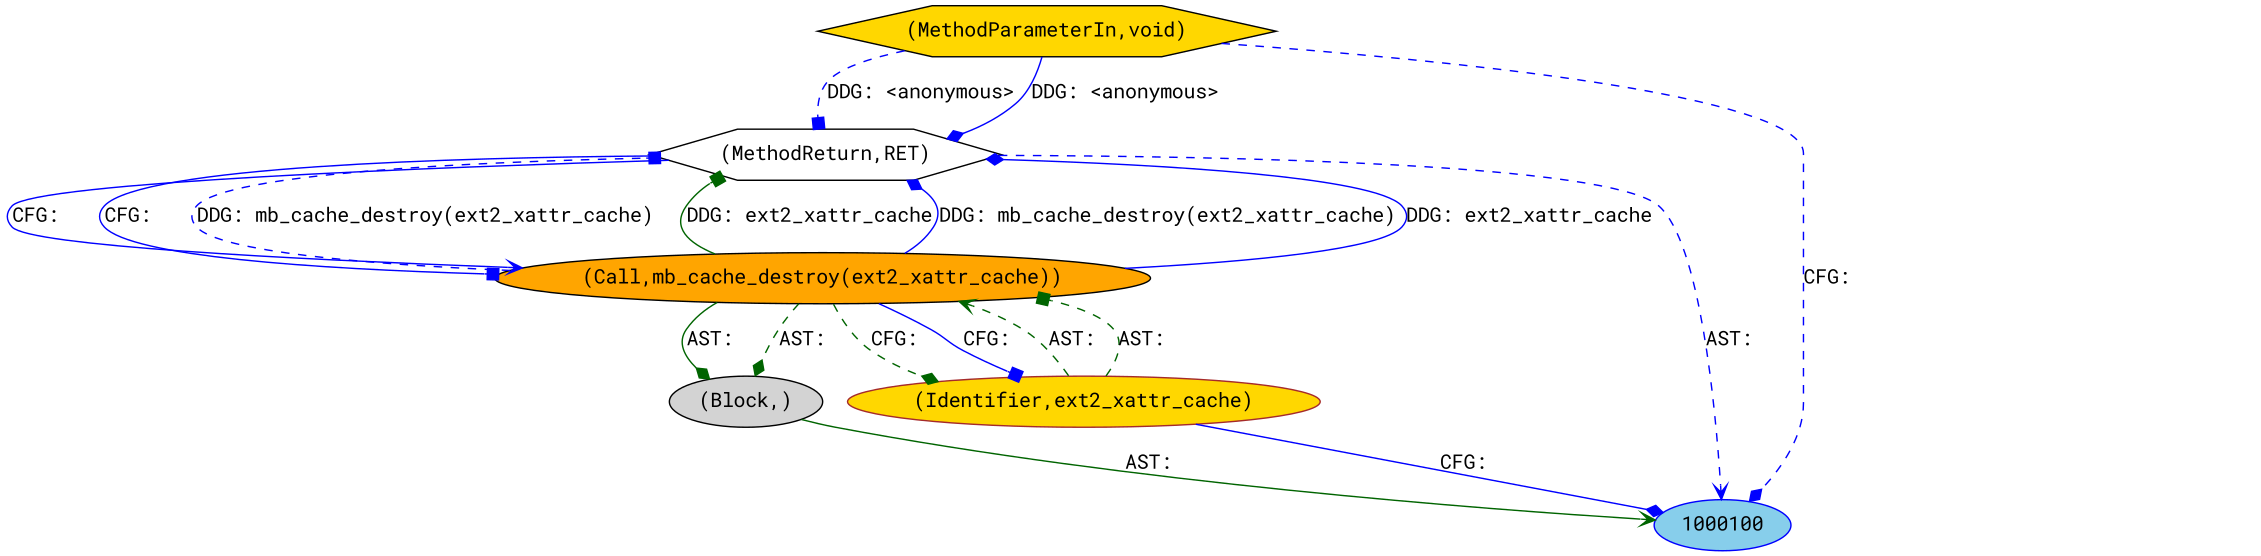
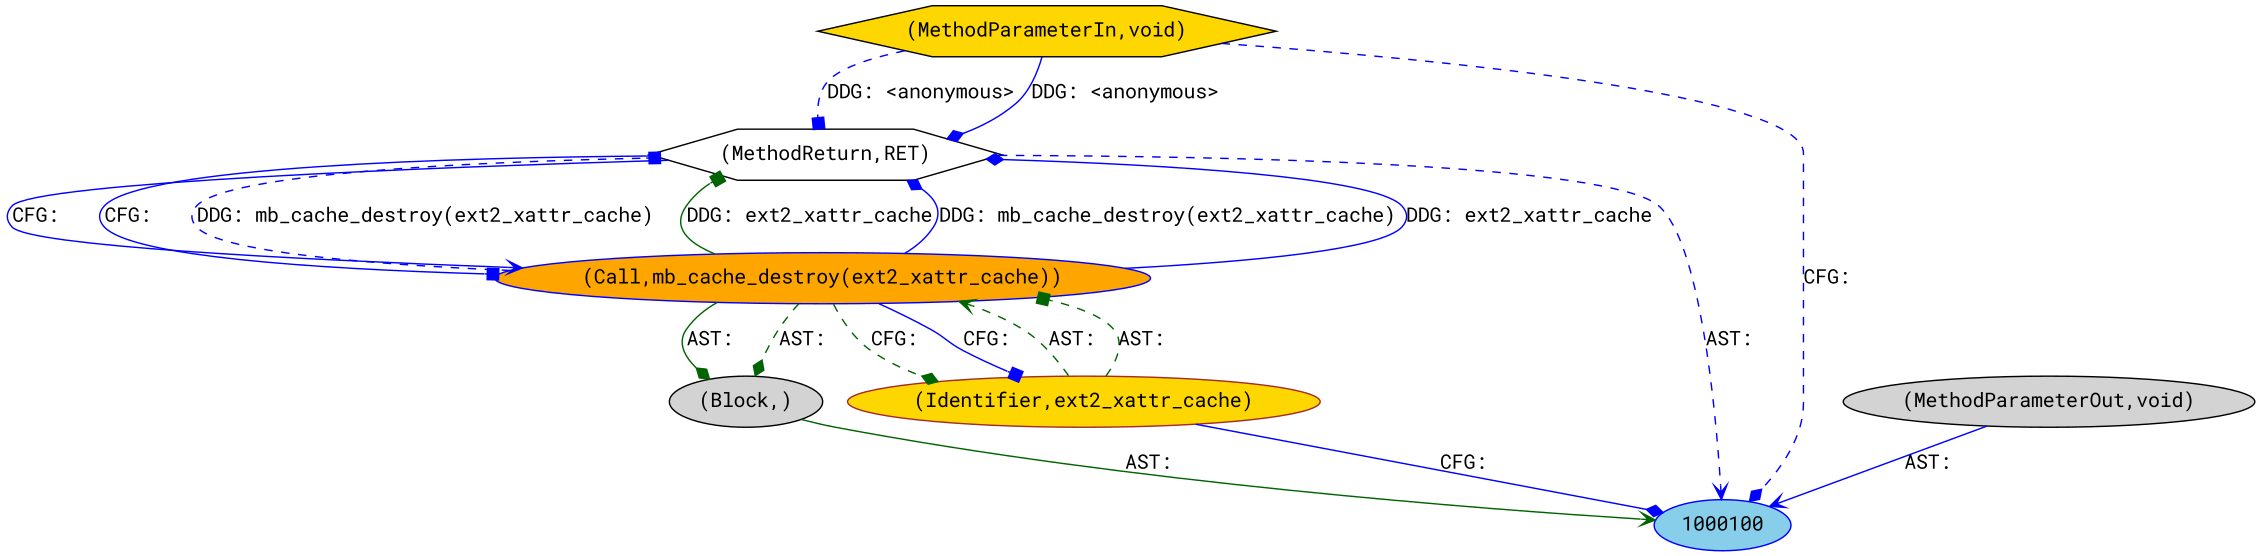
(823, 278) -> (823, 278)
none -> (2049, 402)
